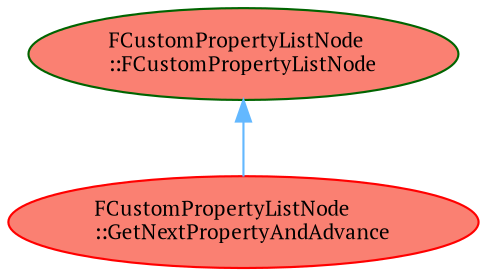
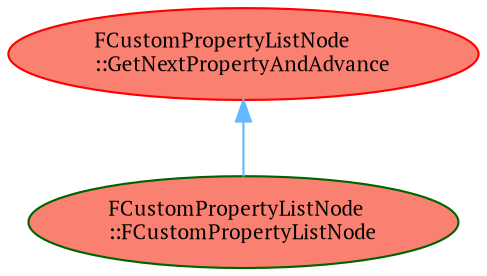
(243, 149) -> (243, 149)
